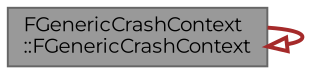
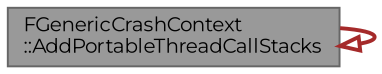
(138, 37) -> (174, 37)
